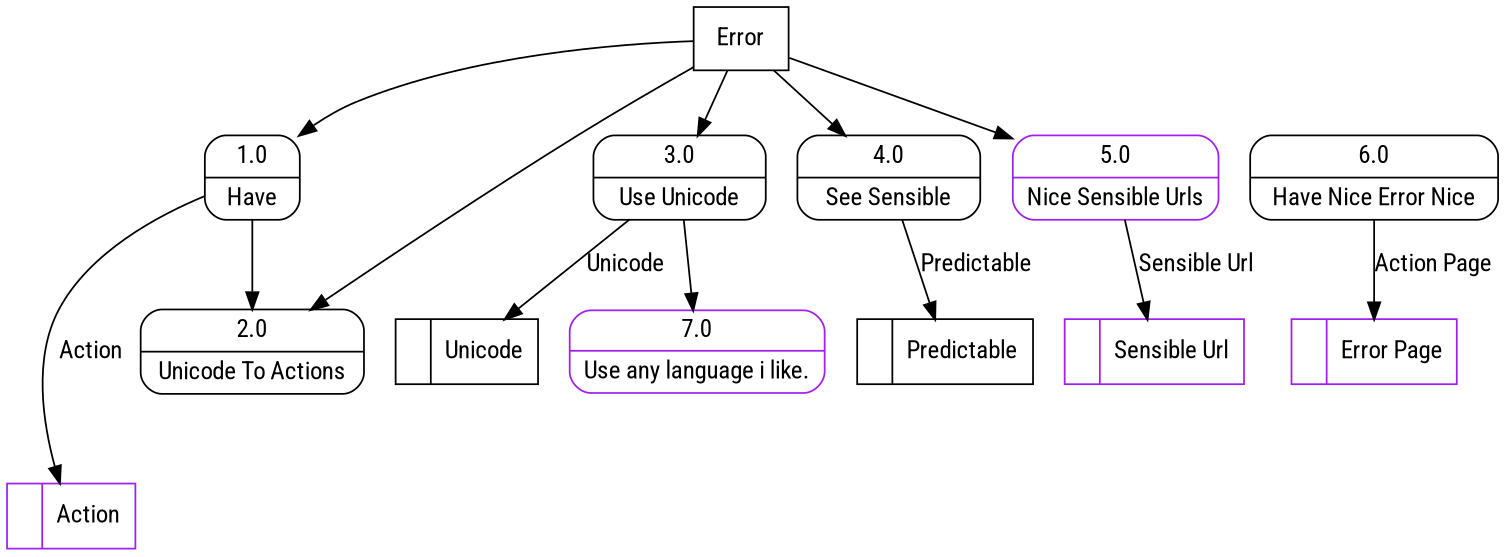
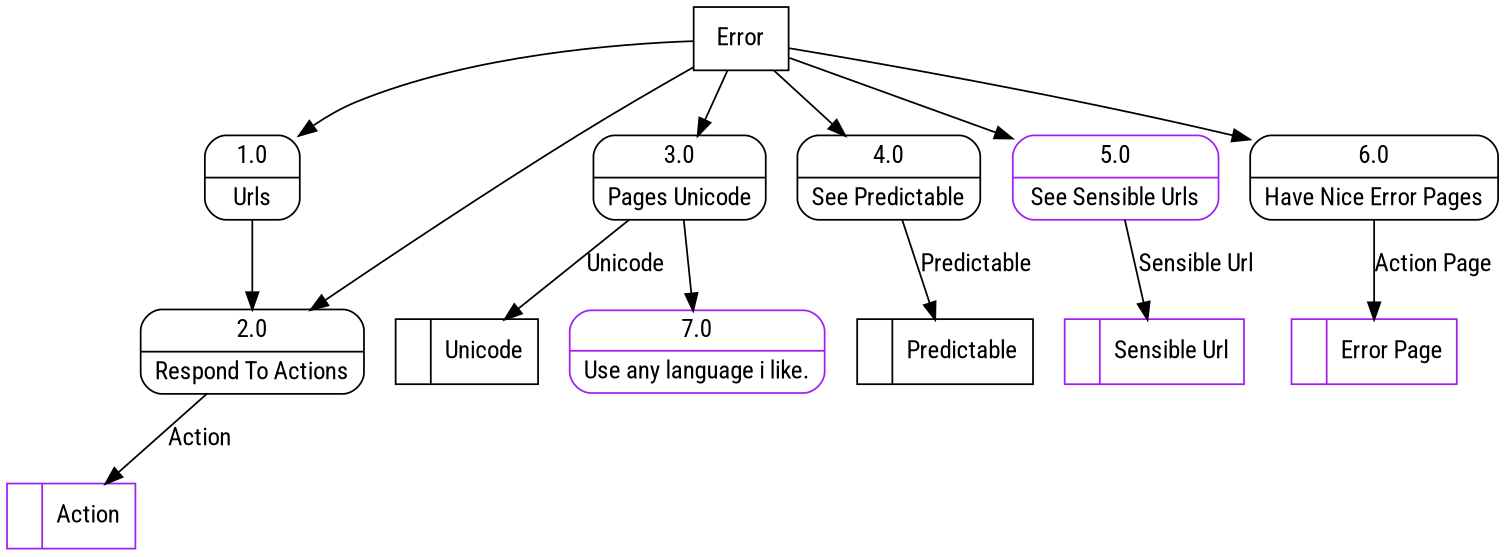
none -> (1012, 88)
(252, 198) -> (252, 198)
(680, 198) -> (680, 198)
(889, 198) -> (889, 198)
(1116, 198) -> (1116, 198)
(1374, 198) -> (1374, 198)
(66, 298) -> (163, 433)
(252, 372) -> (252, 372)
